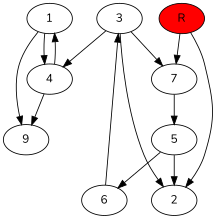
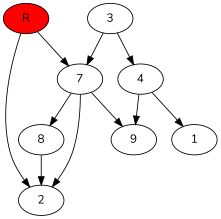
(44, 44) -> none
(18, 72) -> (104, 106)
(130, 109) -> (76, 139)
(174, 140) -> (41, 140)
(104, 200) -> none
